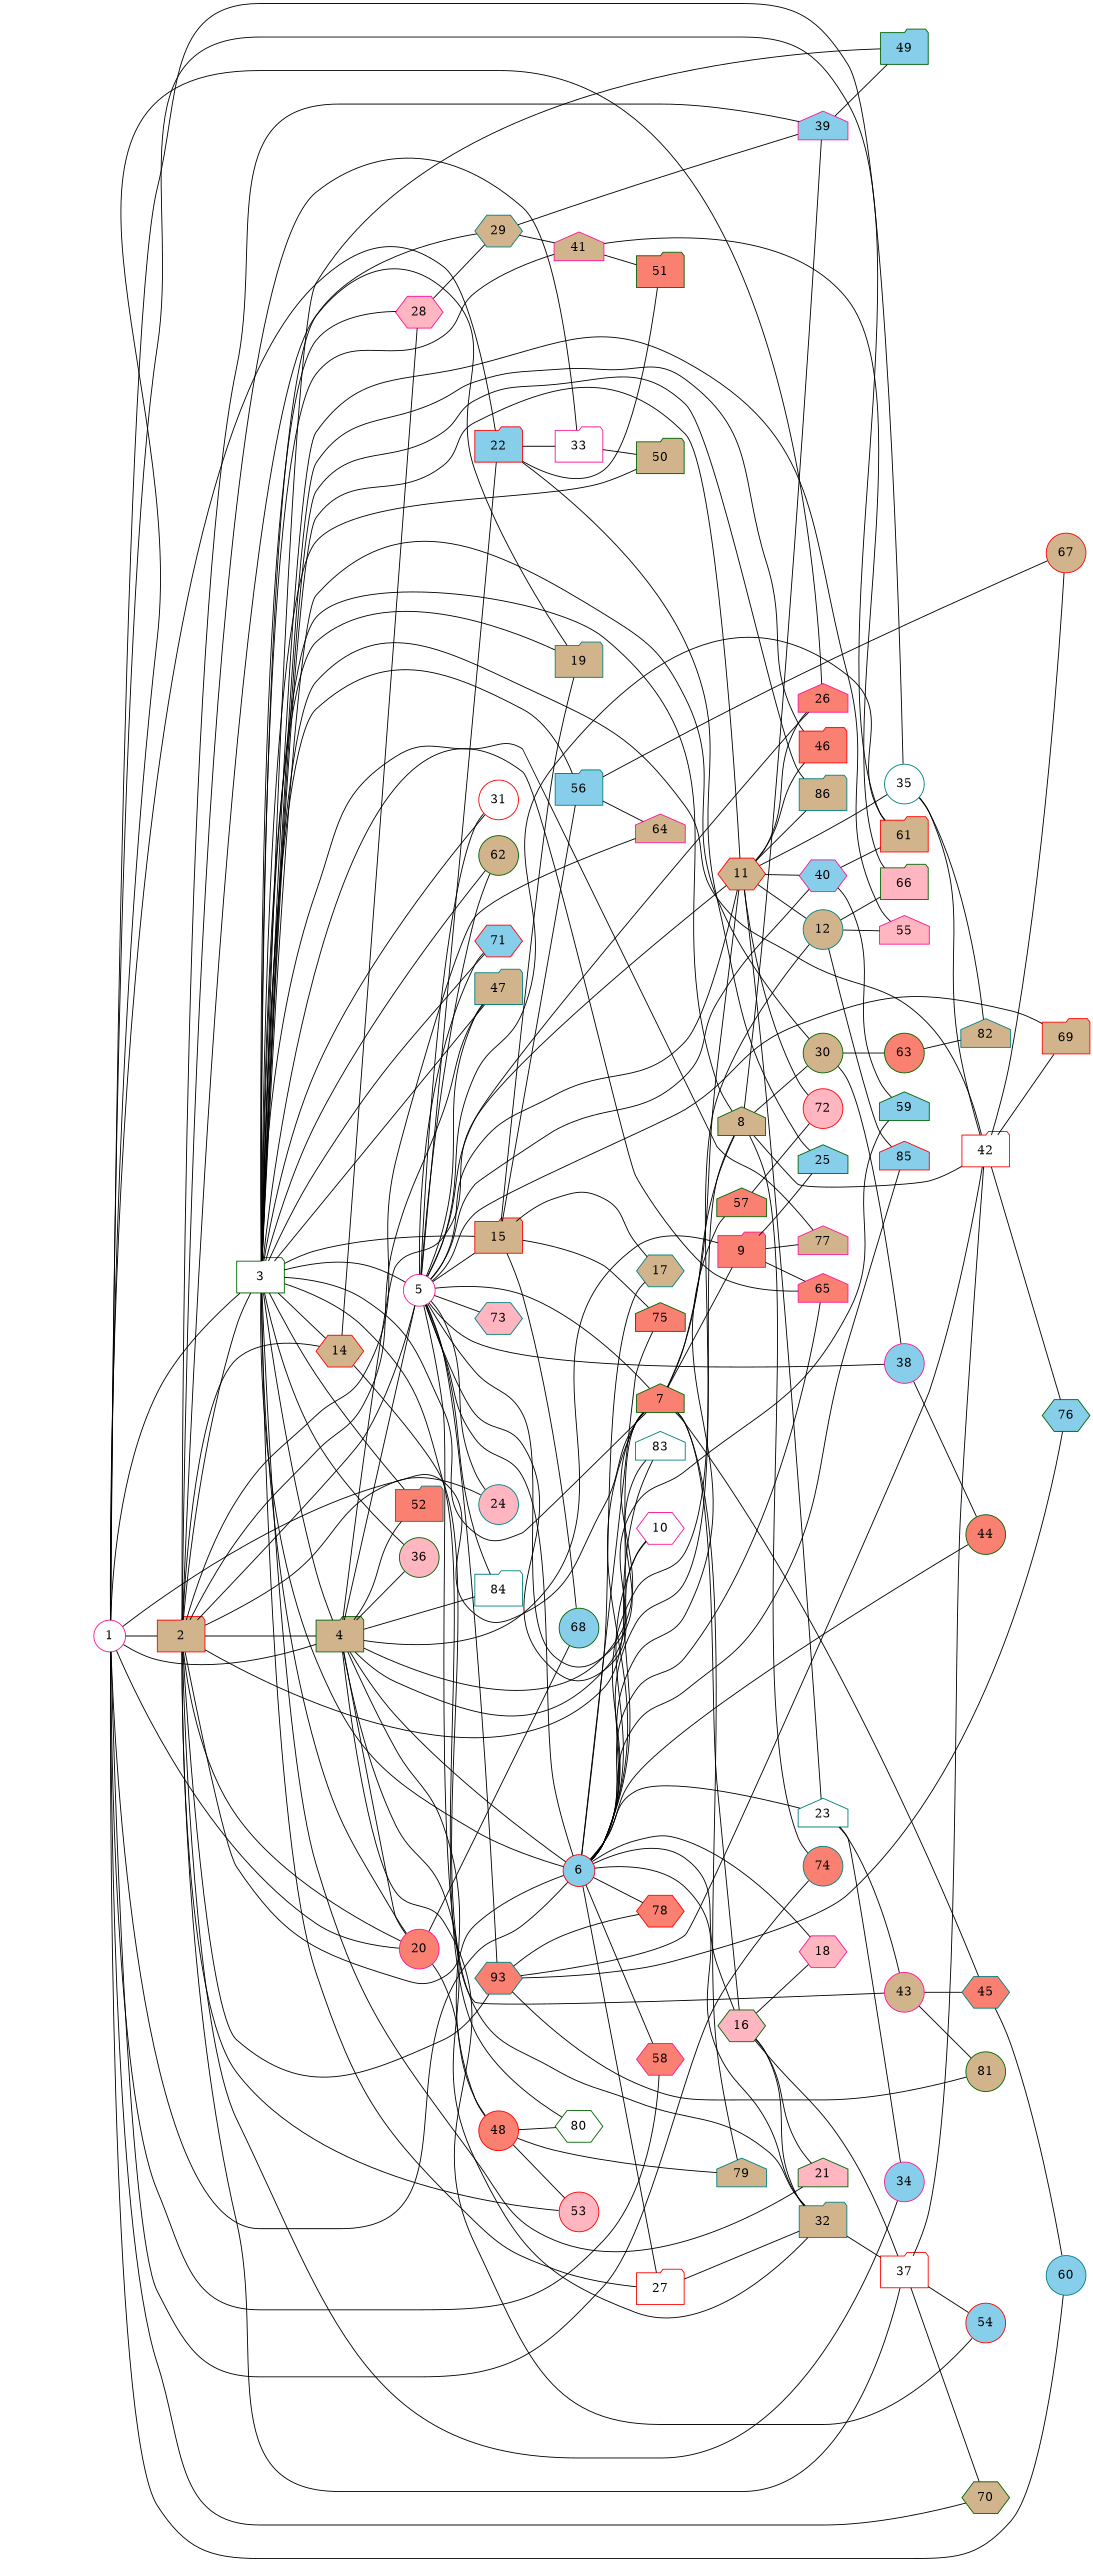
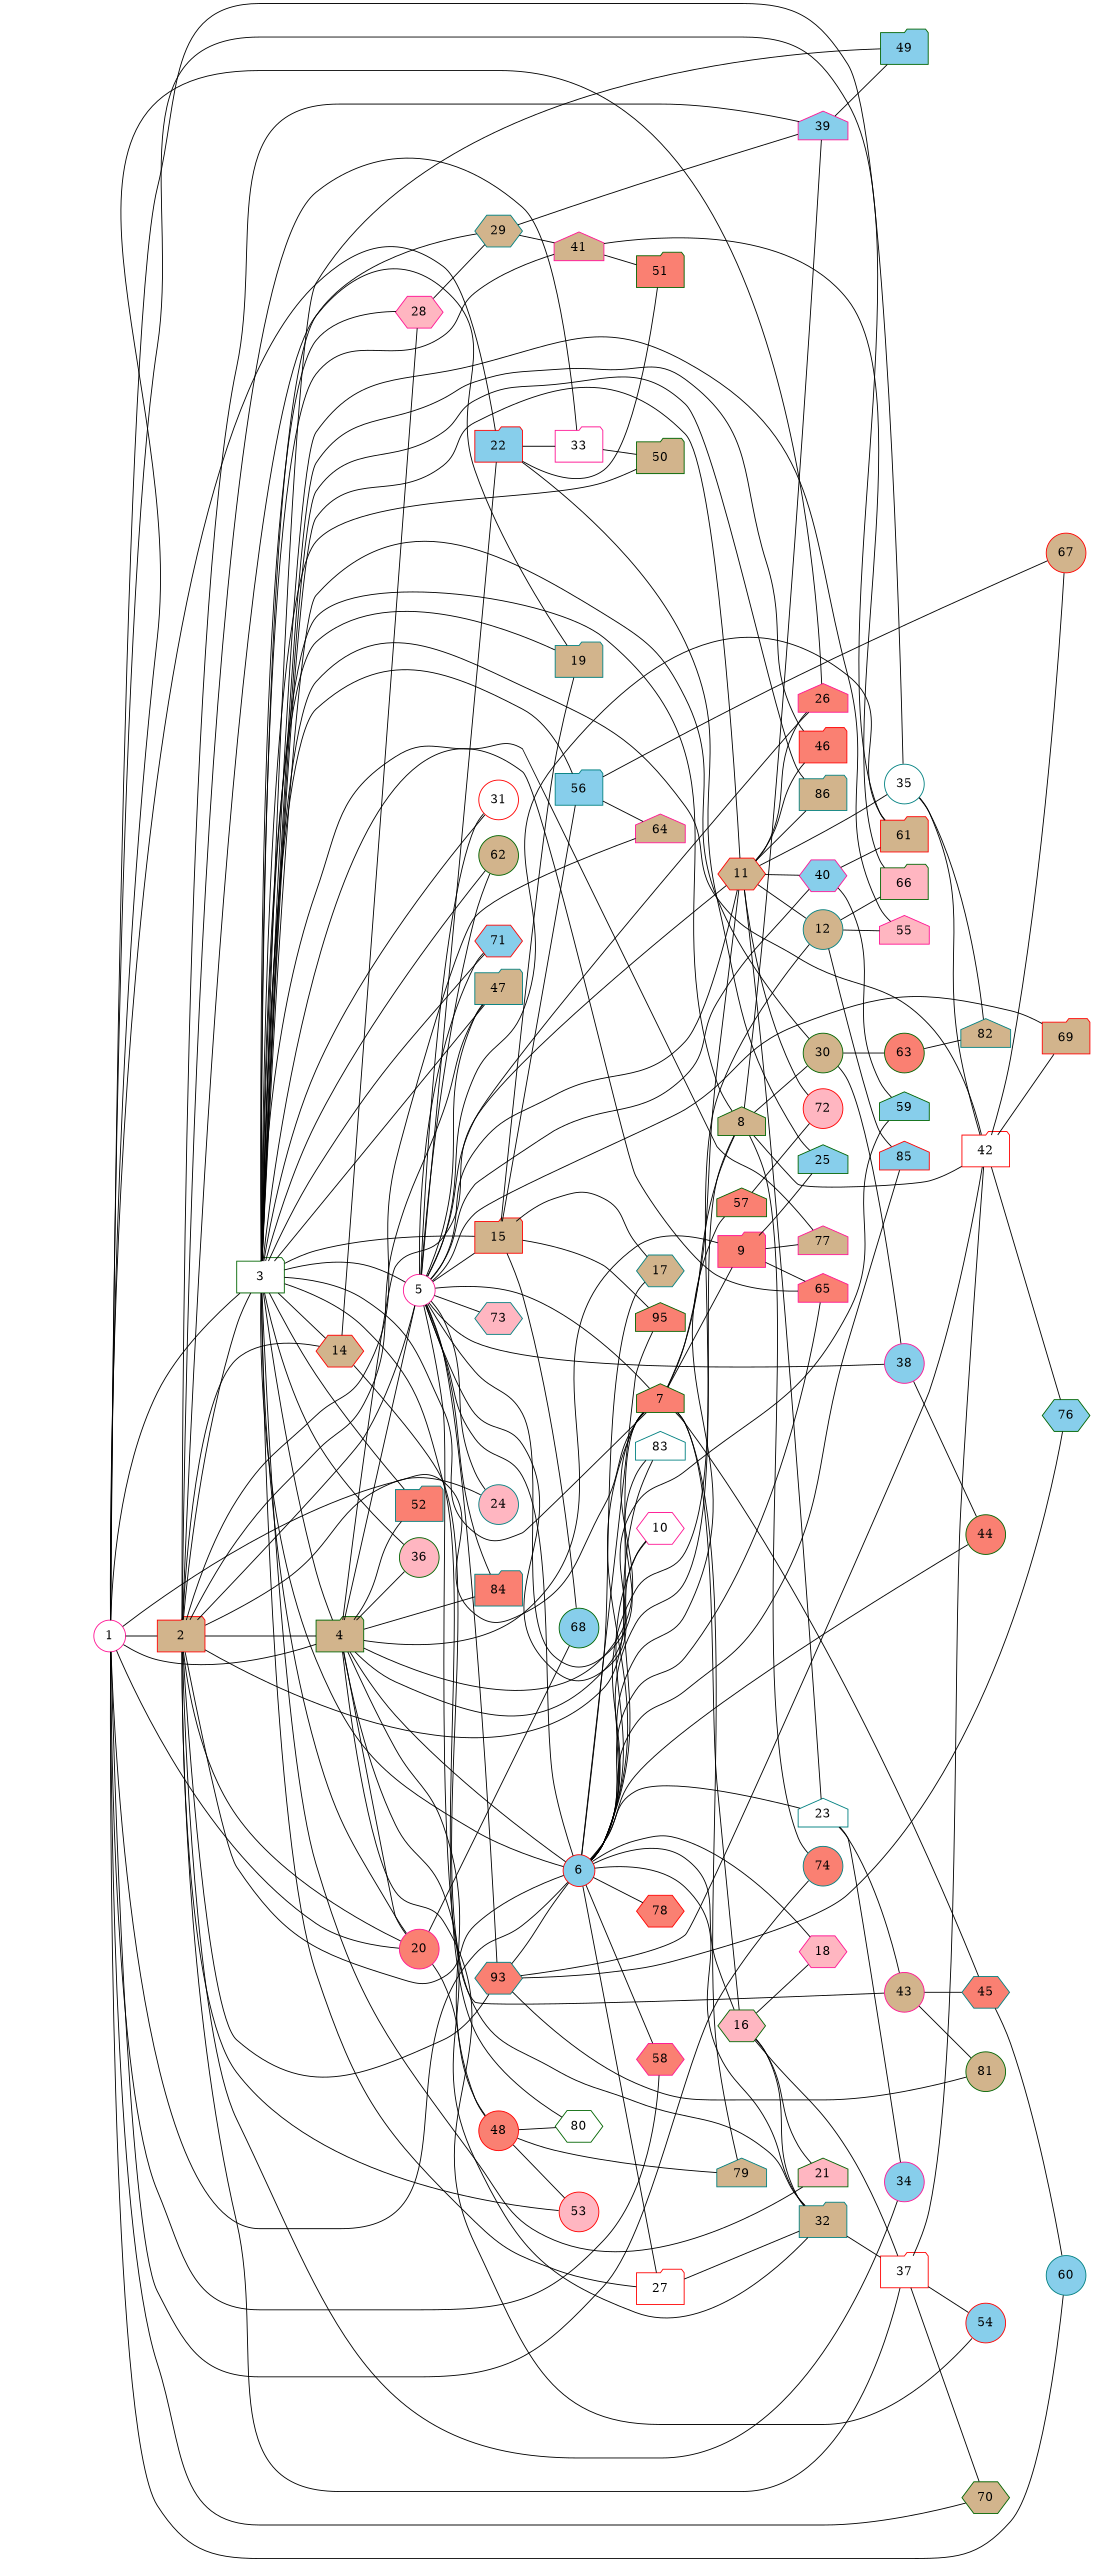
(660, 1319) -> (660, 1319)
(499, 1590) -> (499, 1590)
(573, 1932) -> (540, 1923)
